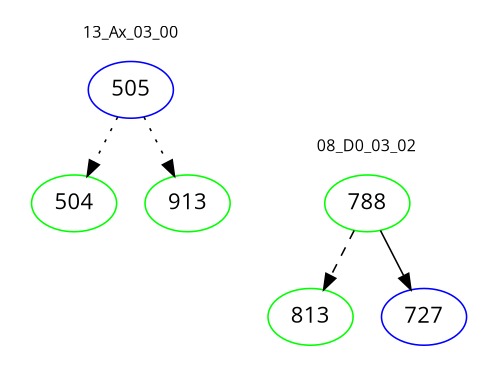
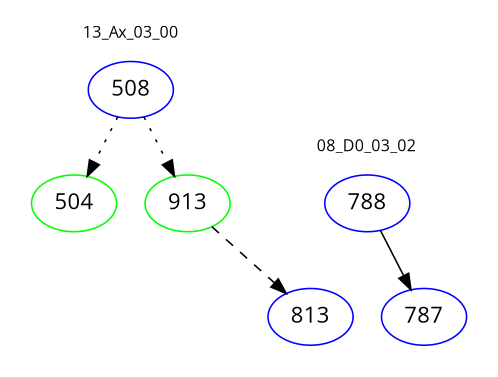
(131, 90) -> (131, 90)
(367, 203) -> (367, 203)
(343, 253) -> (243, 255)
(311, 317) -> (311, 317)
(424, 317) -> (424, 317)
